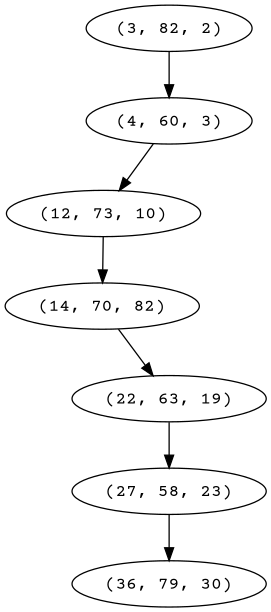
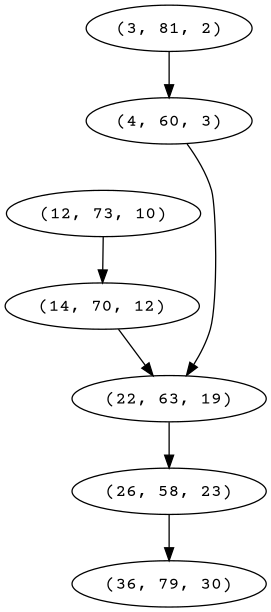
(169, 28) -> (169, 28)
(140, 162) -> (216, 253)
(102, 306) -> (102, 306)
(169, 491) -> (169, 491)
